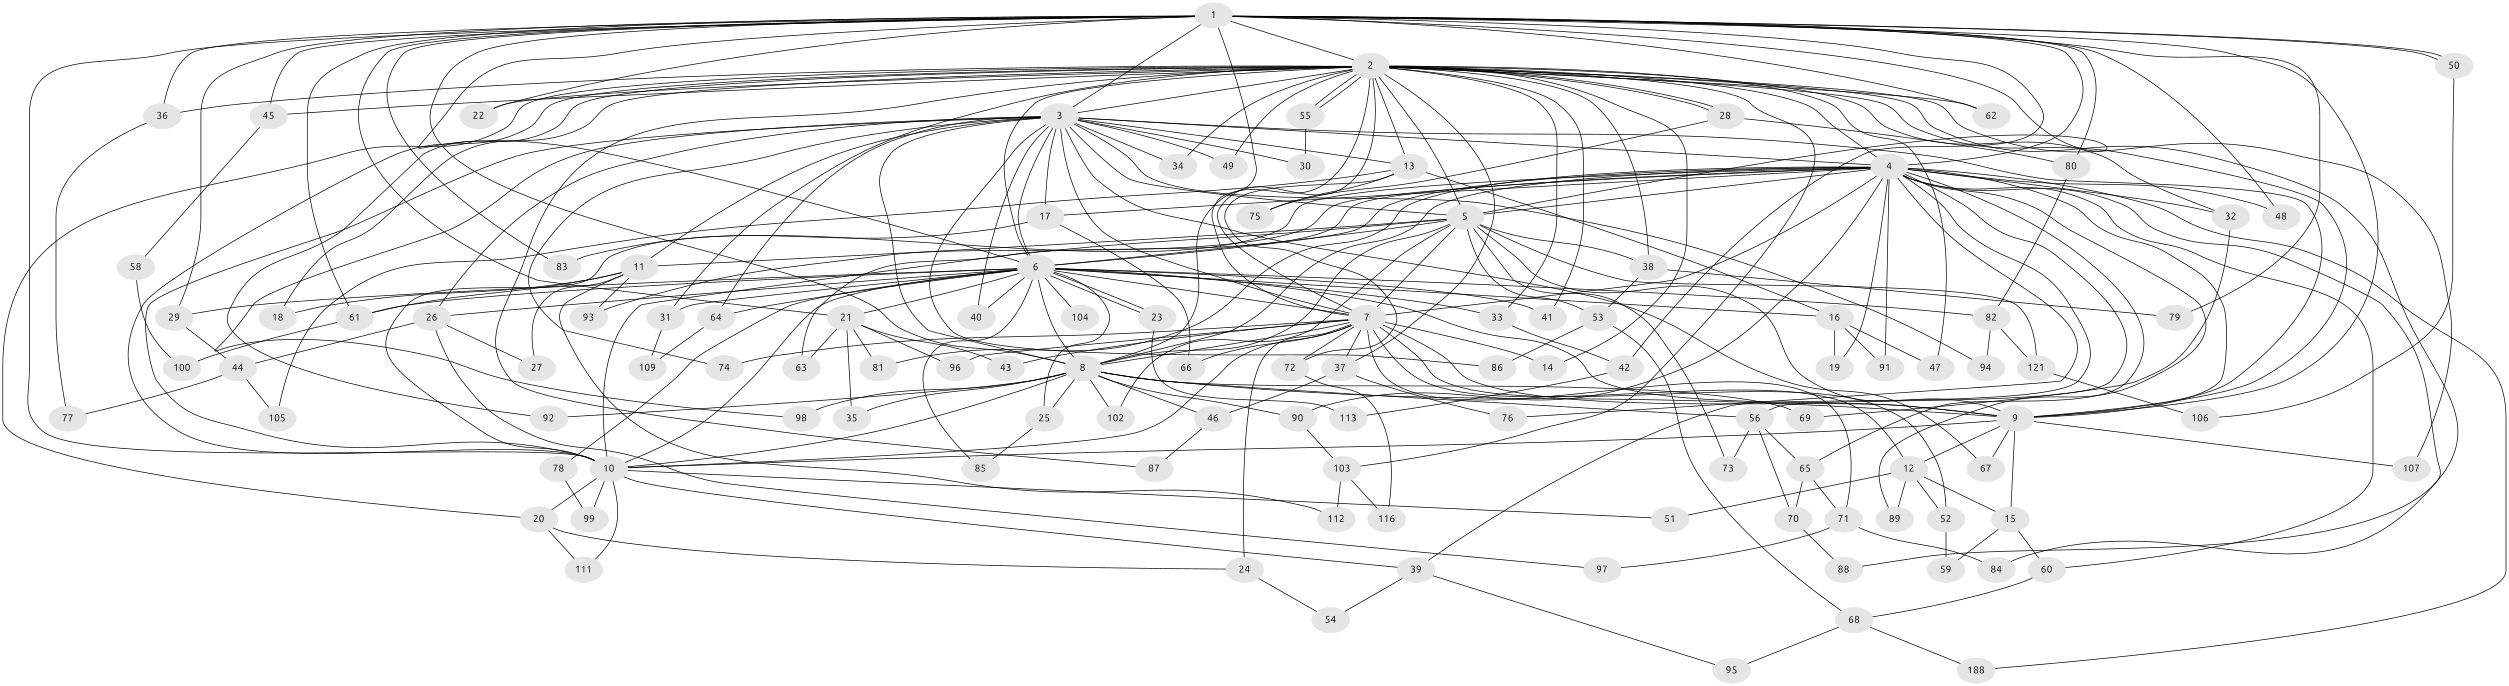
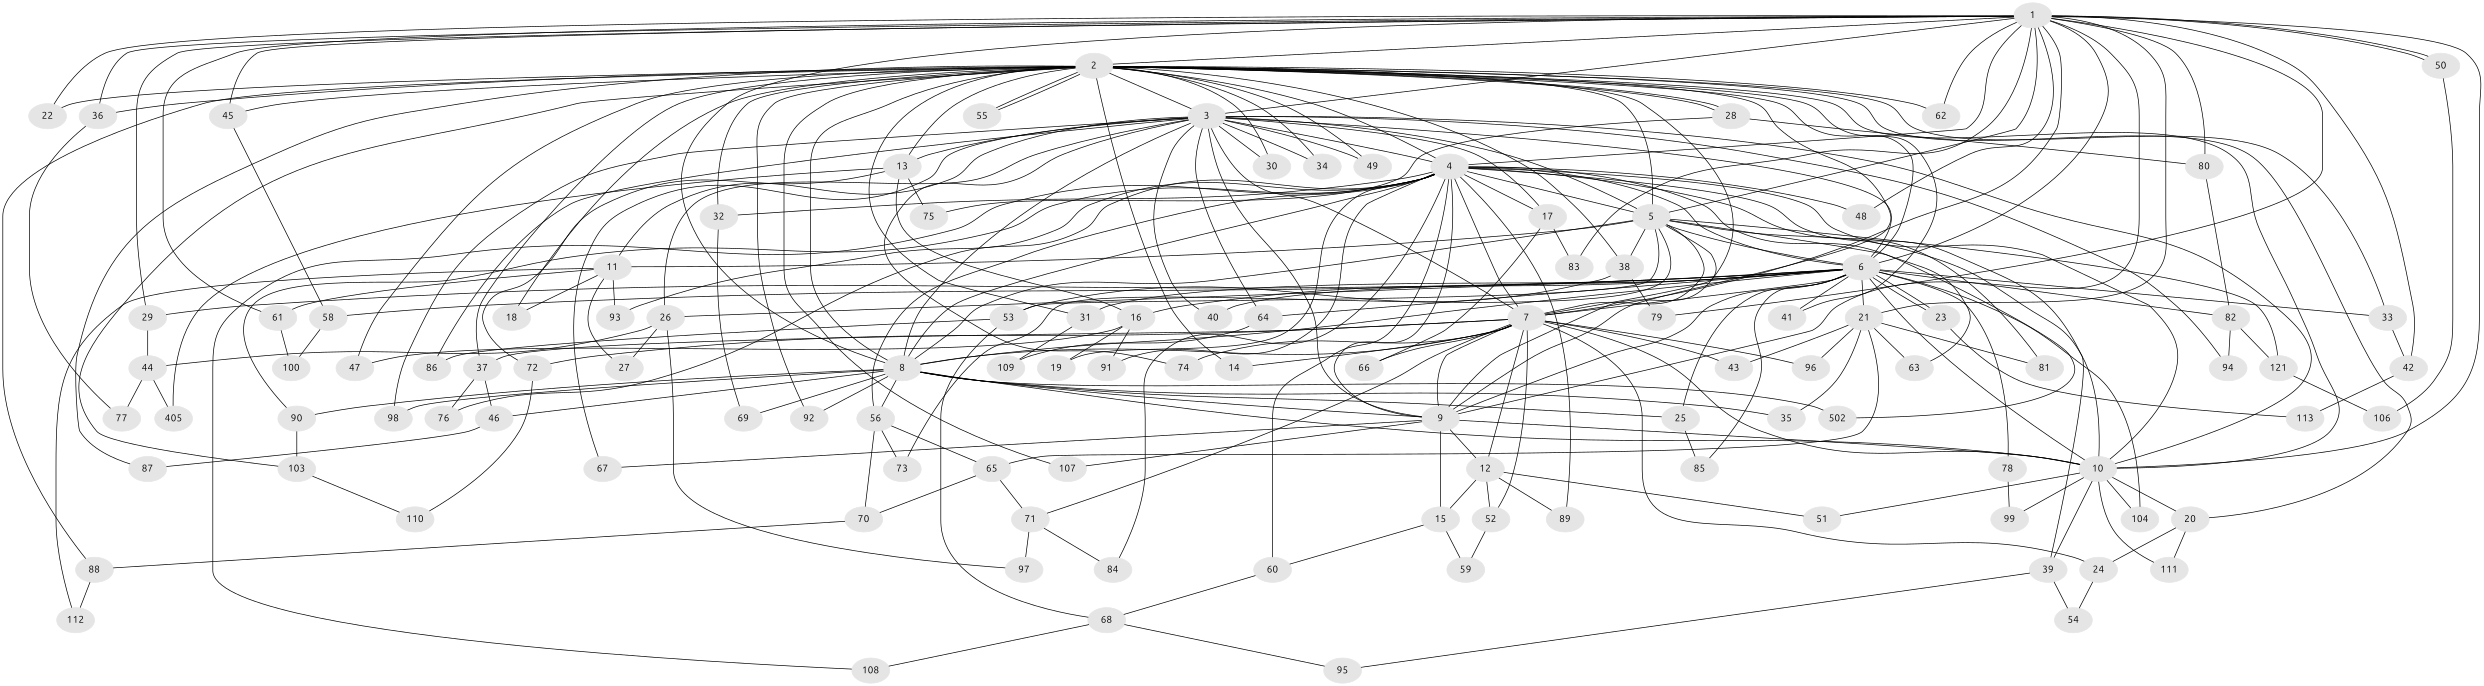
(1306, 141) -> (1213, 92)
(694, 283) -> (945, 292)
(2134, 372) -> (1513, 453)
(277, 419) -> (174, 419)
(1116, 419) -> (1837, 419)
(1339, 494) -> (85, 595)
none -> (2119, 494)
(1387, 519) -> (415, 519)
(1976, 671) -> (871, 671)
